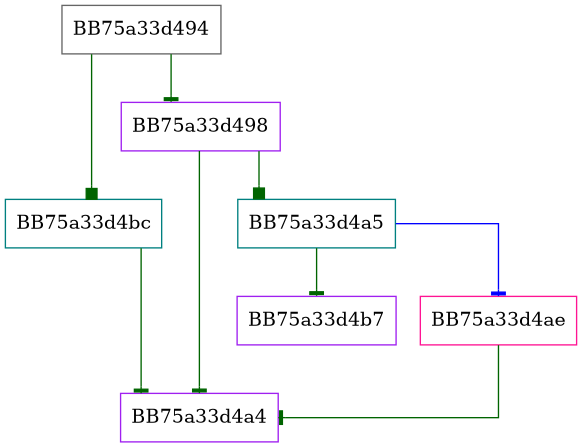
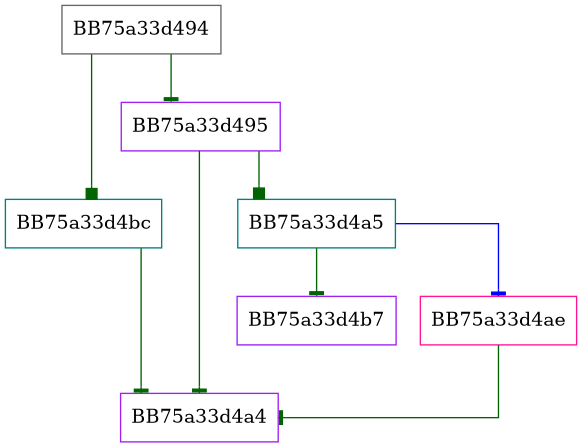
(201, 127) -> (201, 127)
